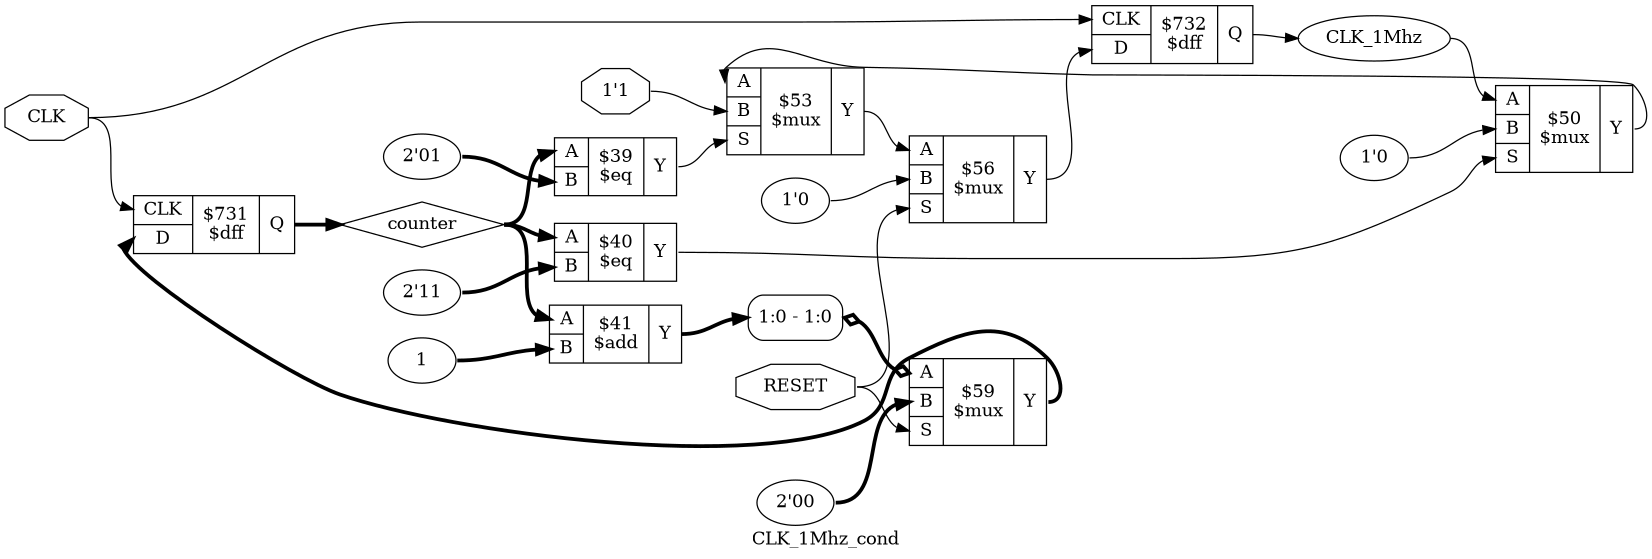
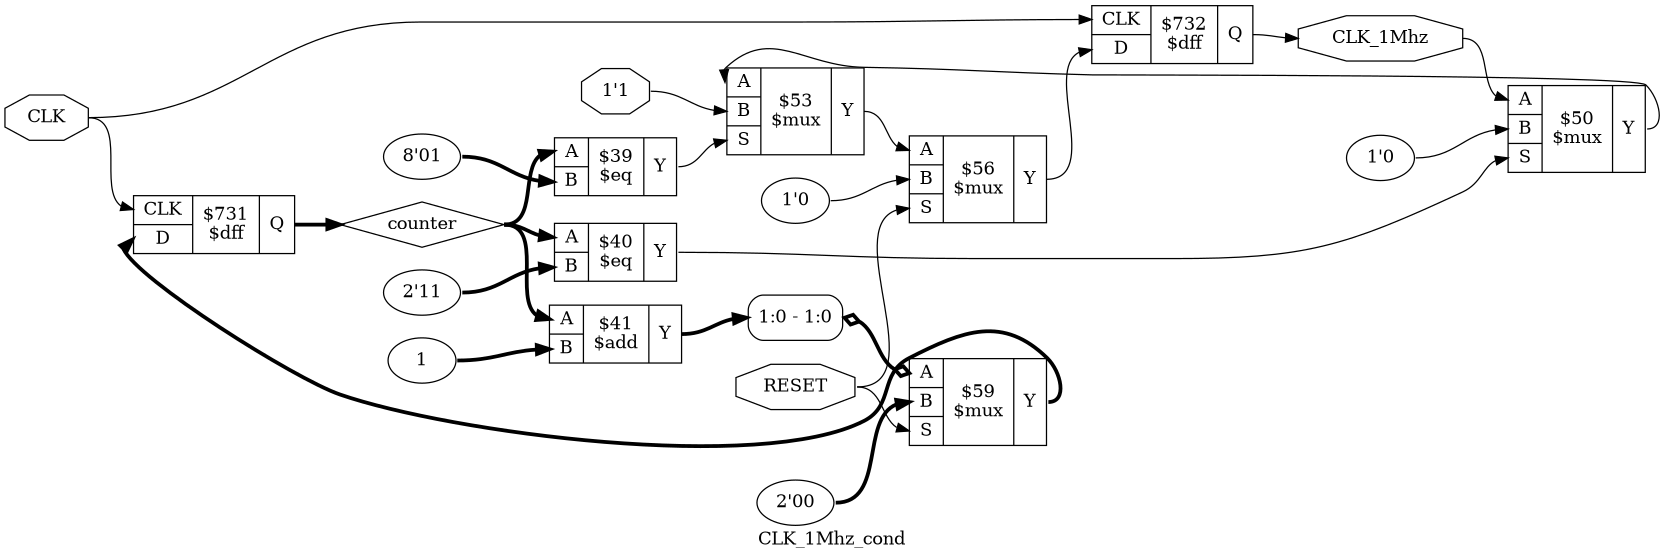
(1374, 38) -> (1381, 38)
(422, 157) -> (422, 157)
